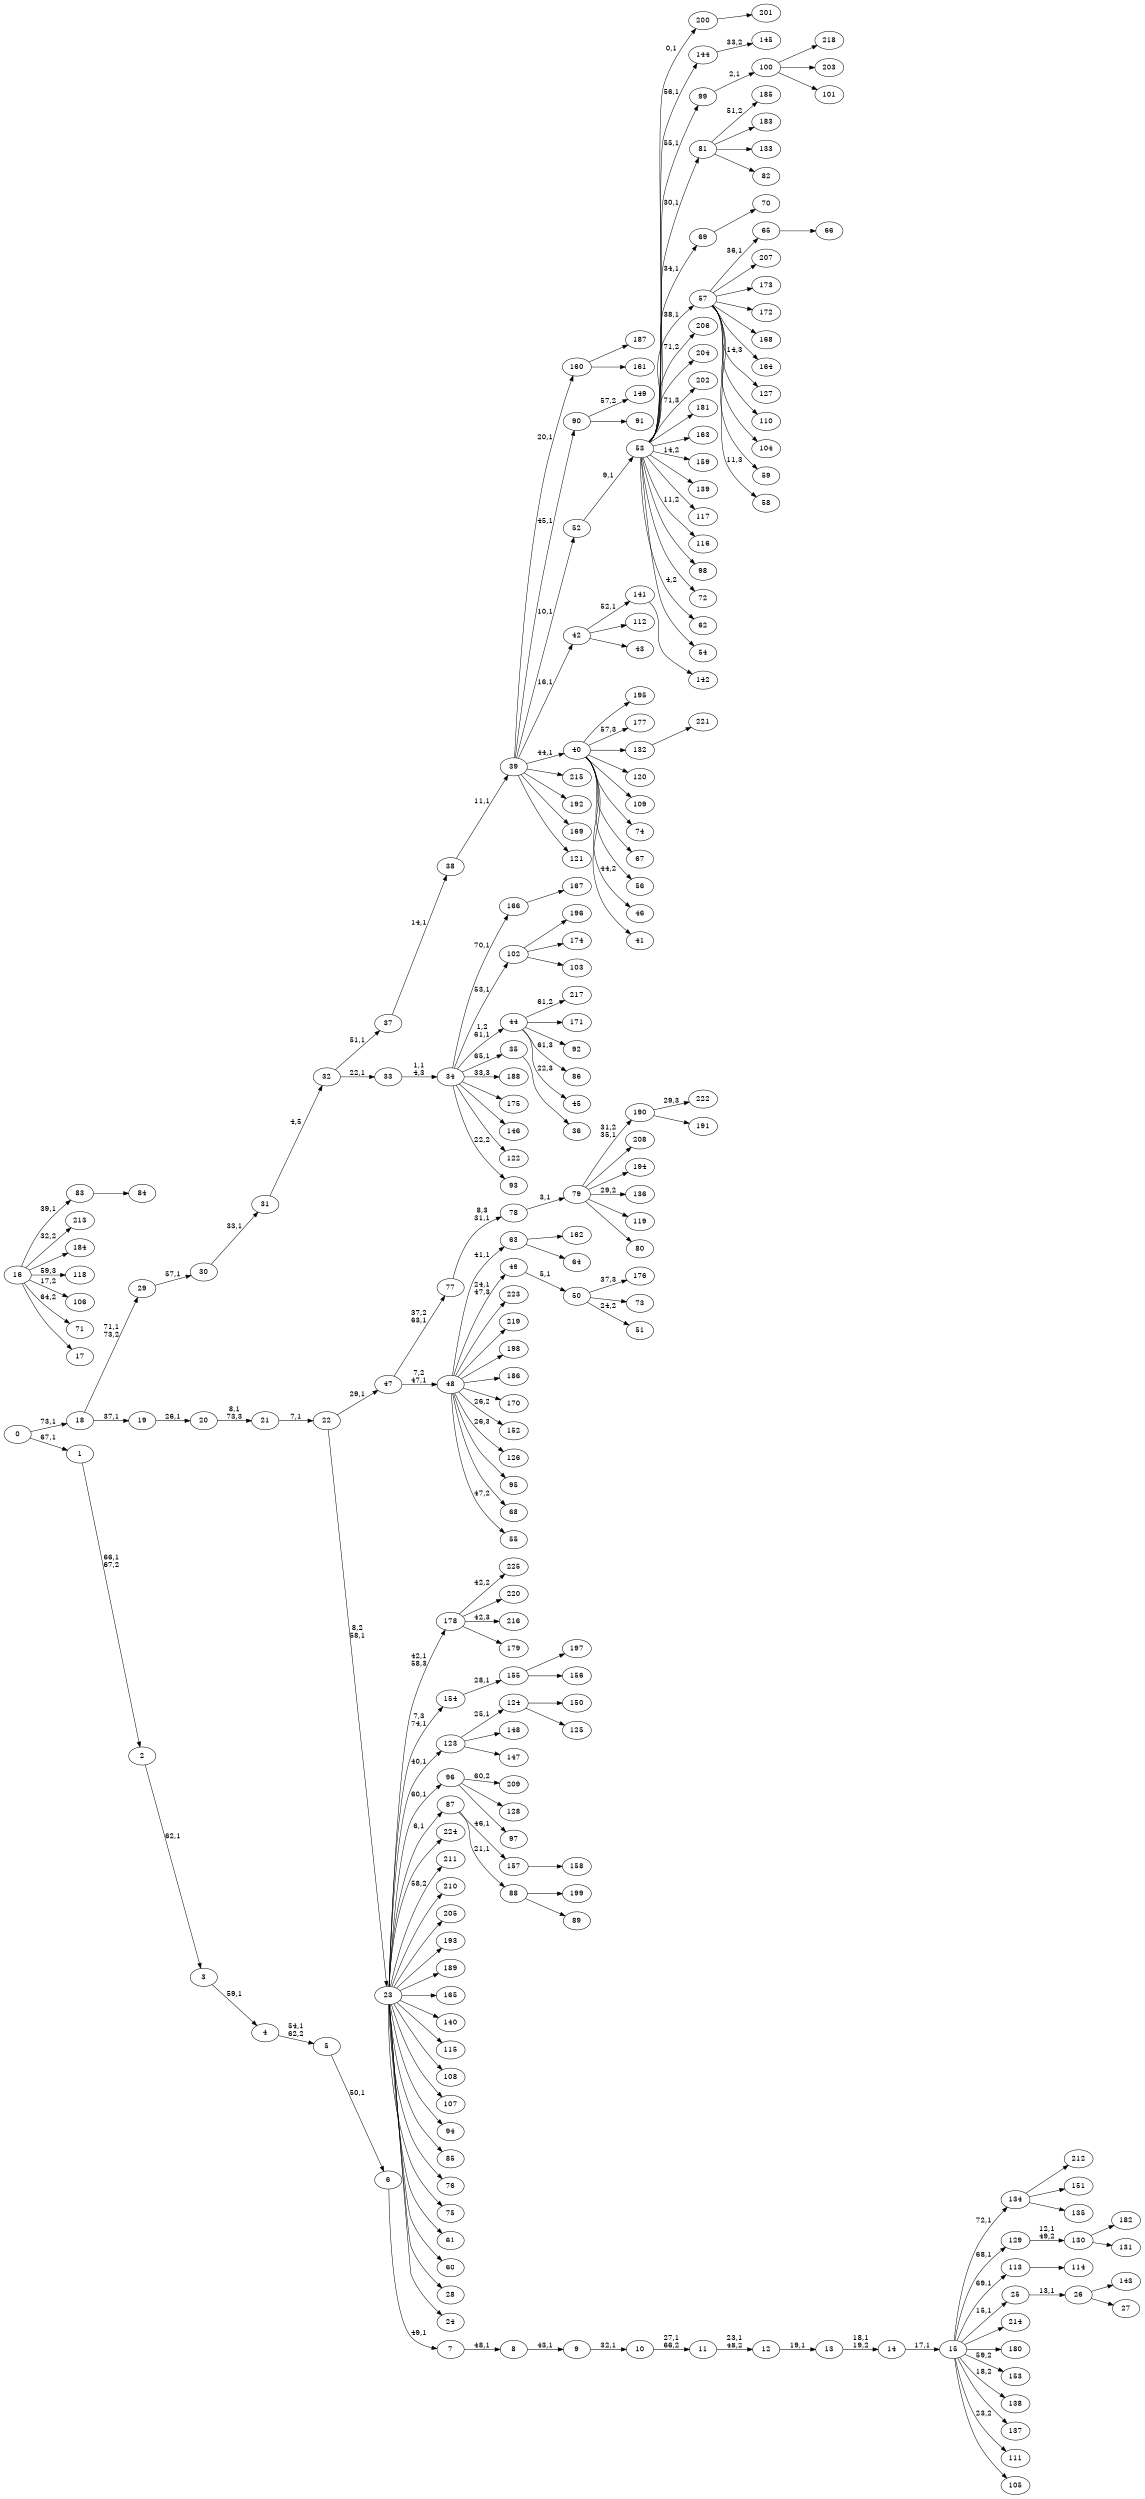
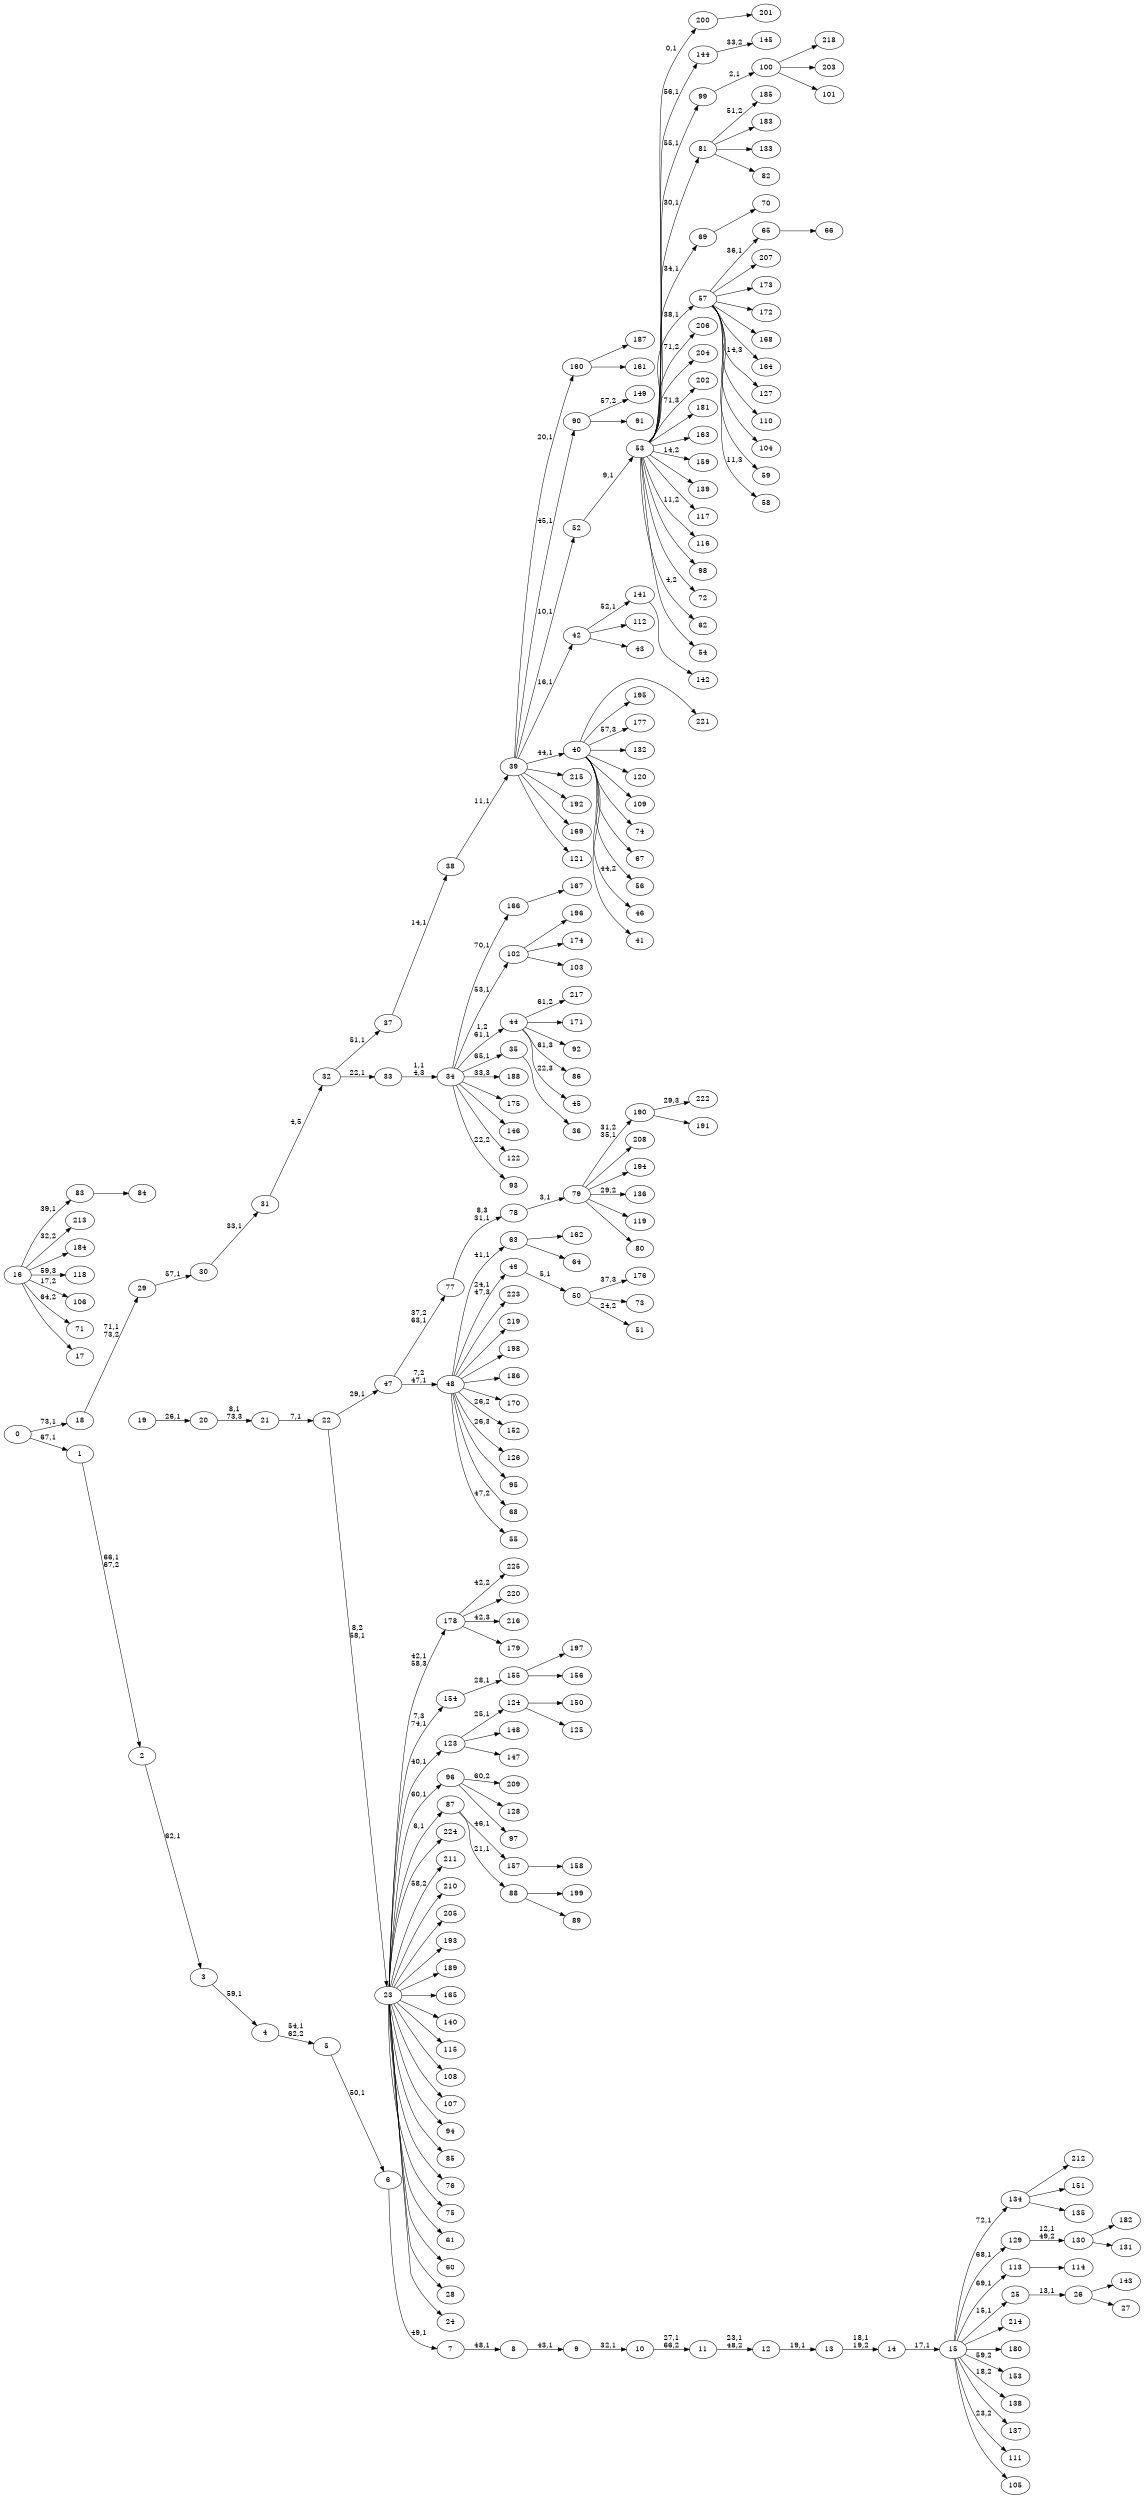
(669, 737) -> (626, 682)
(109, 1421) -> none
